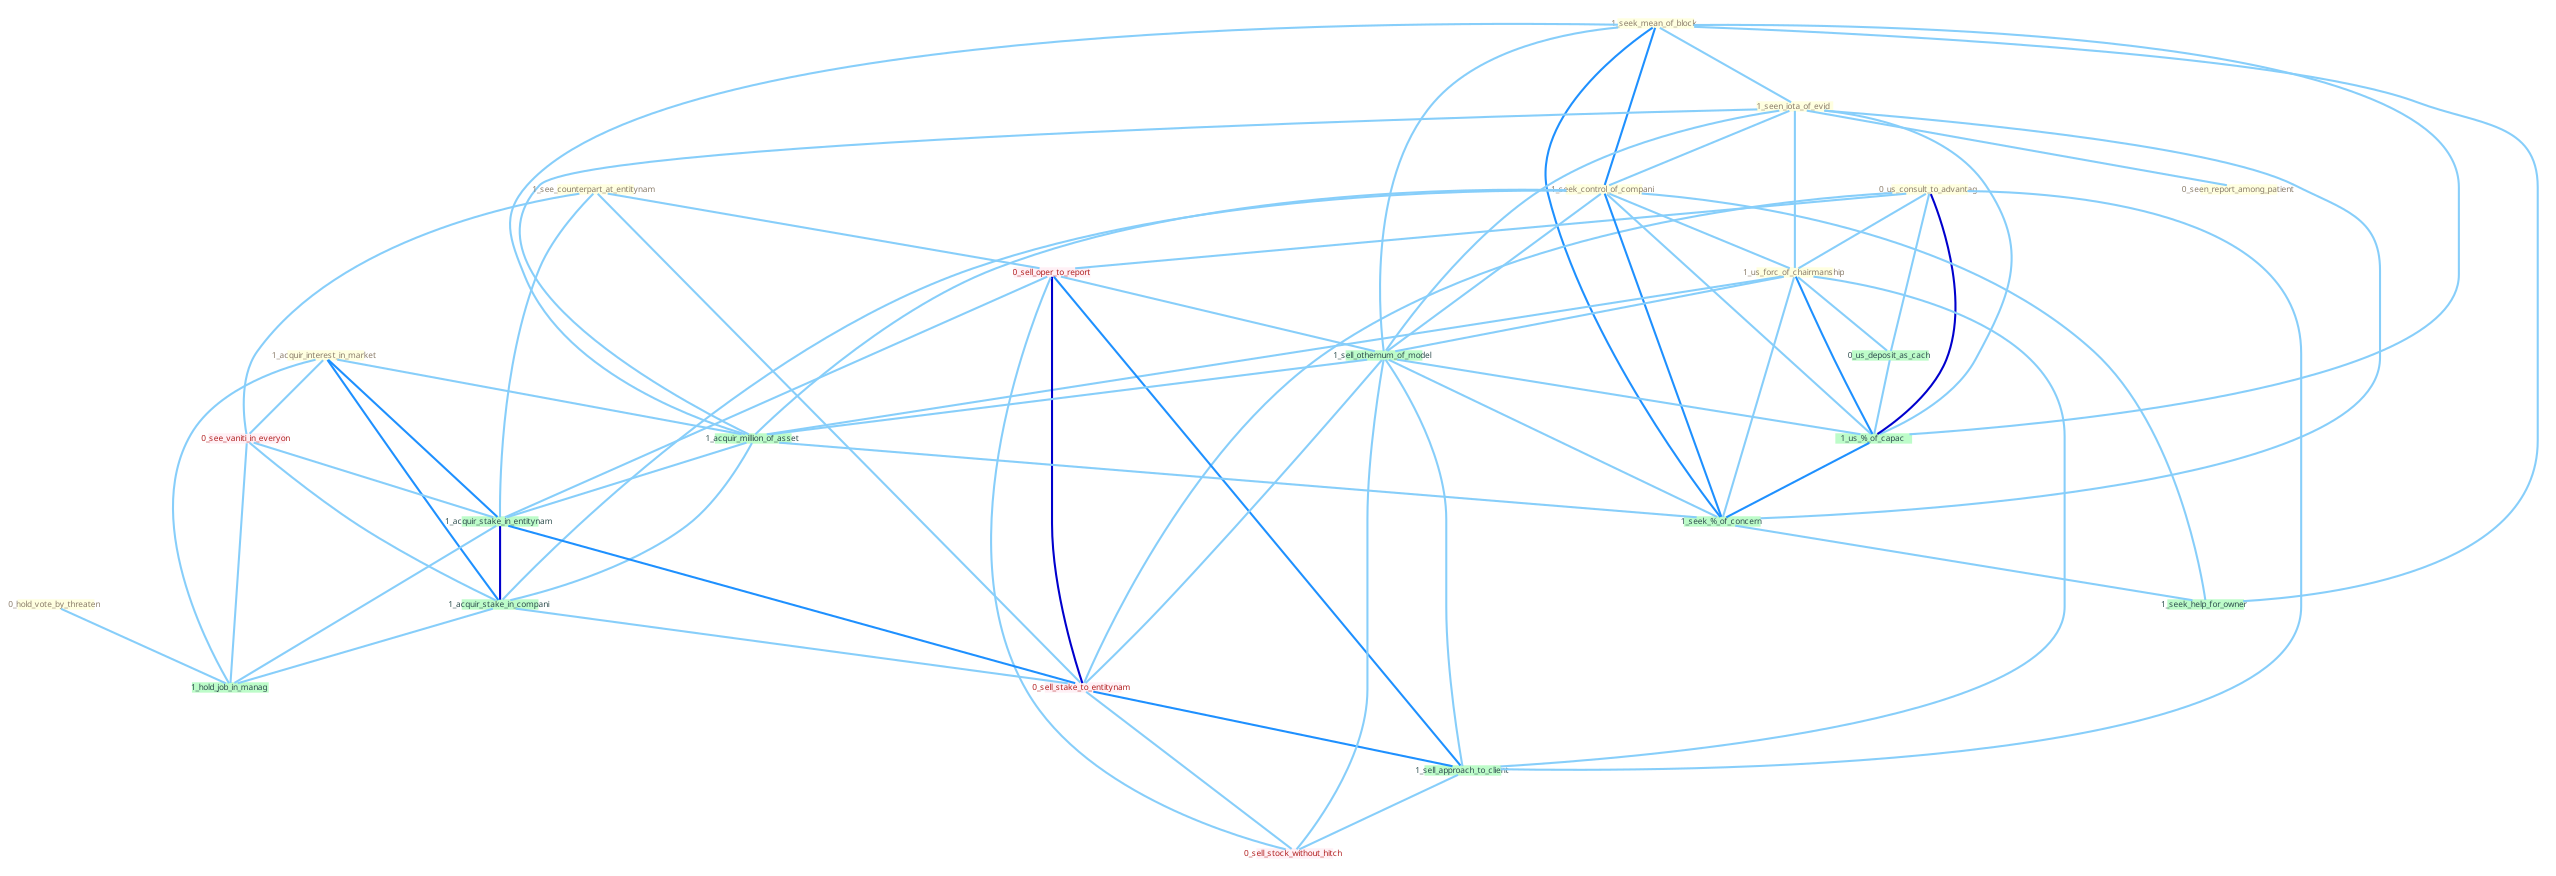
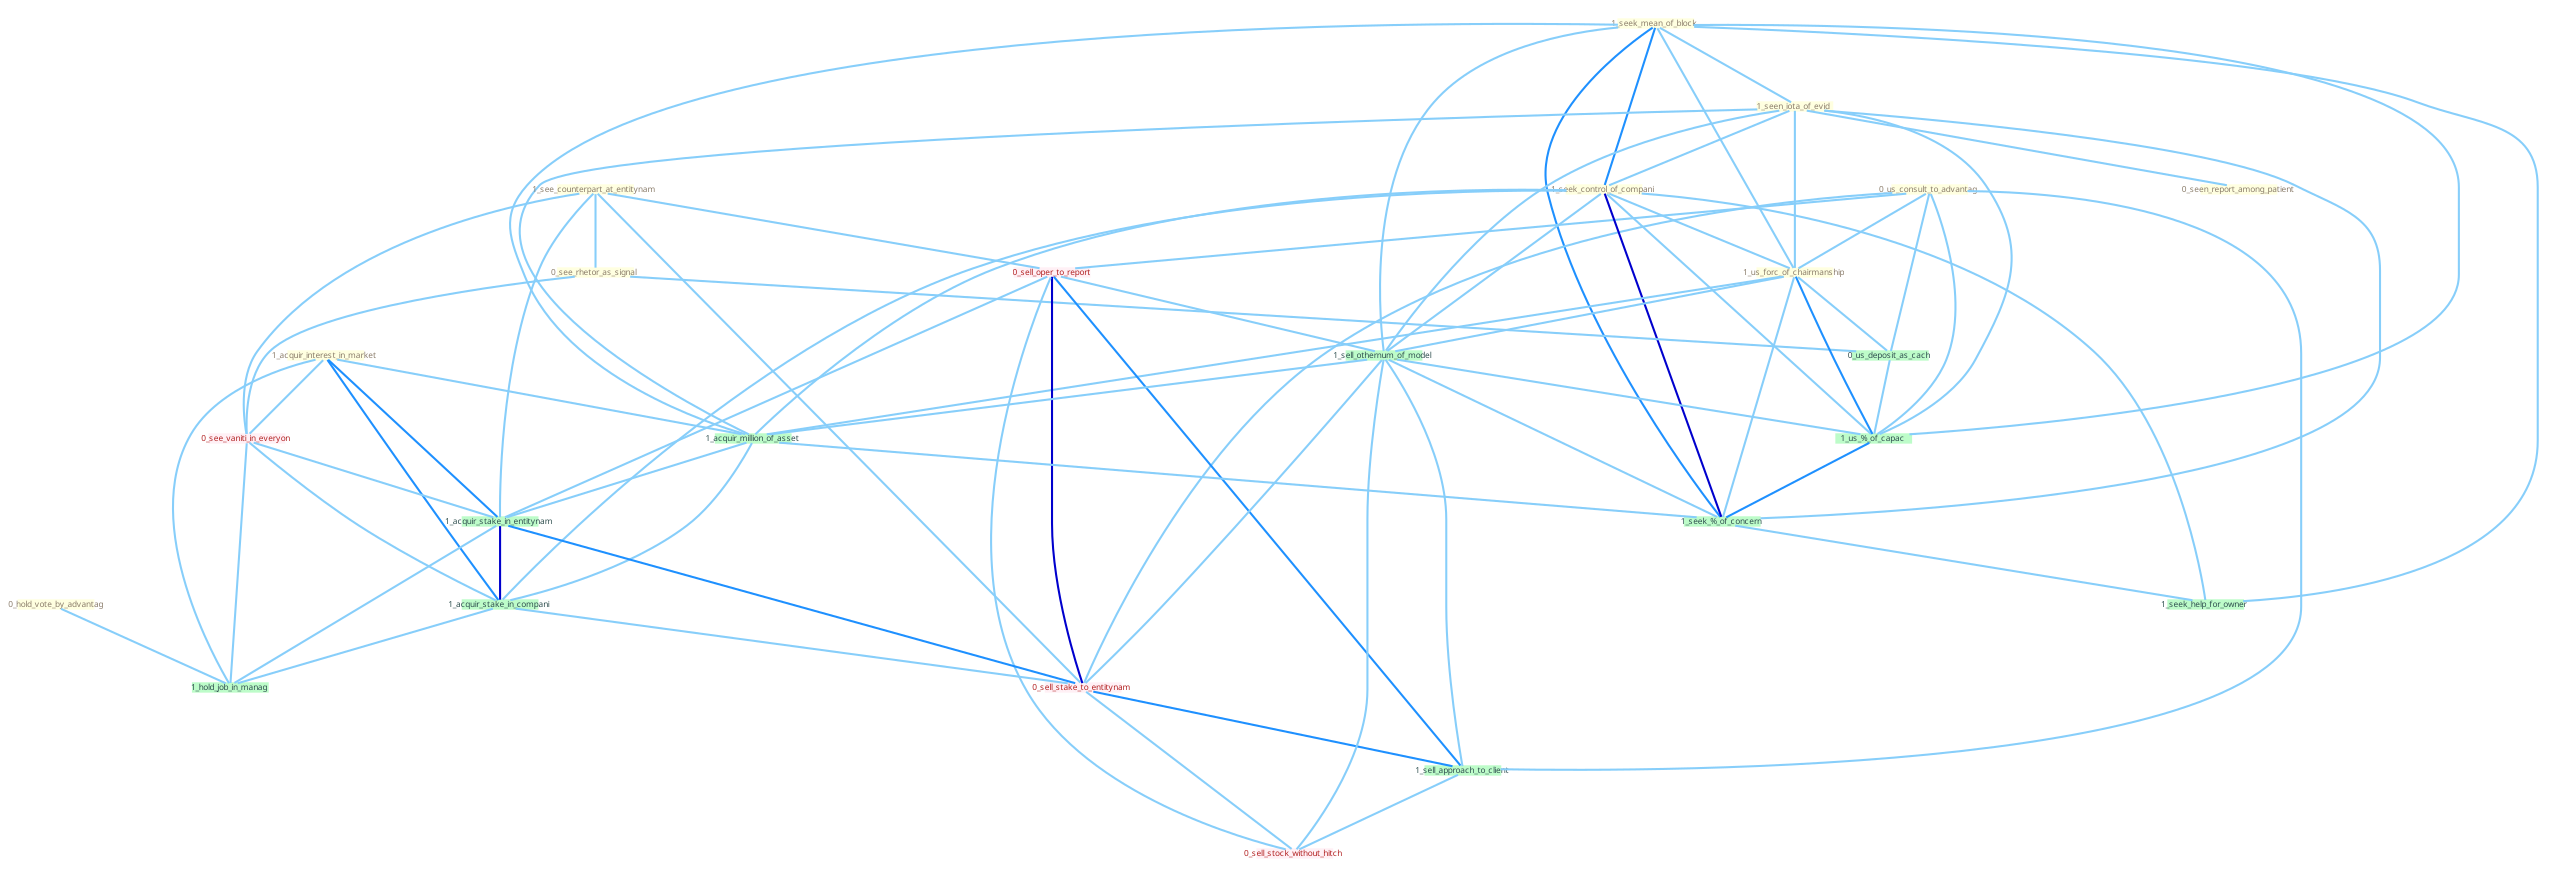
none -> (596, 272)
(1954, 327) -> (1954, 327)
(1663, 355) -> (1663, 355)
(56, 604) -> (56, 604)
(2034, 655) -> (1729, 154)
